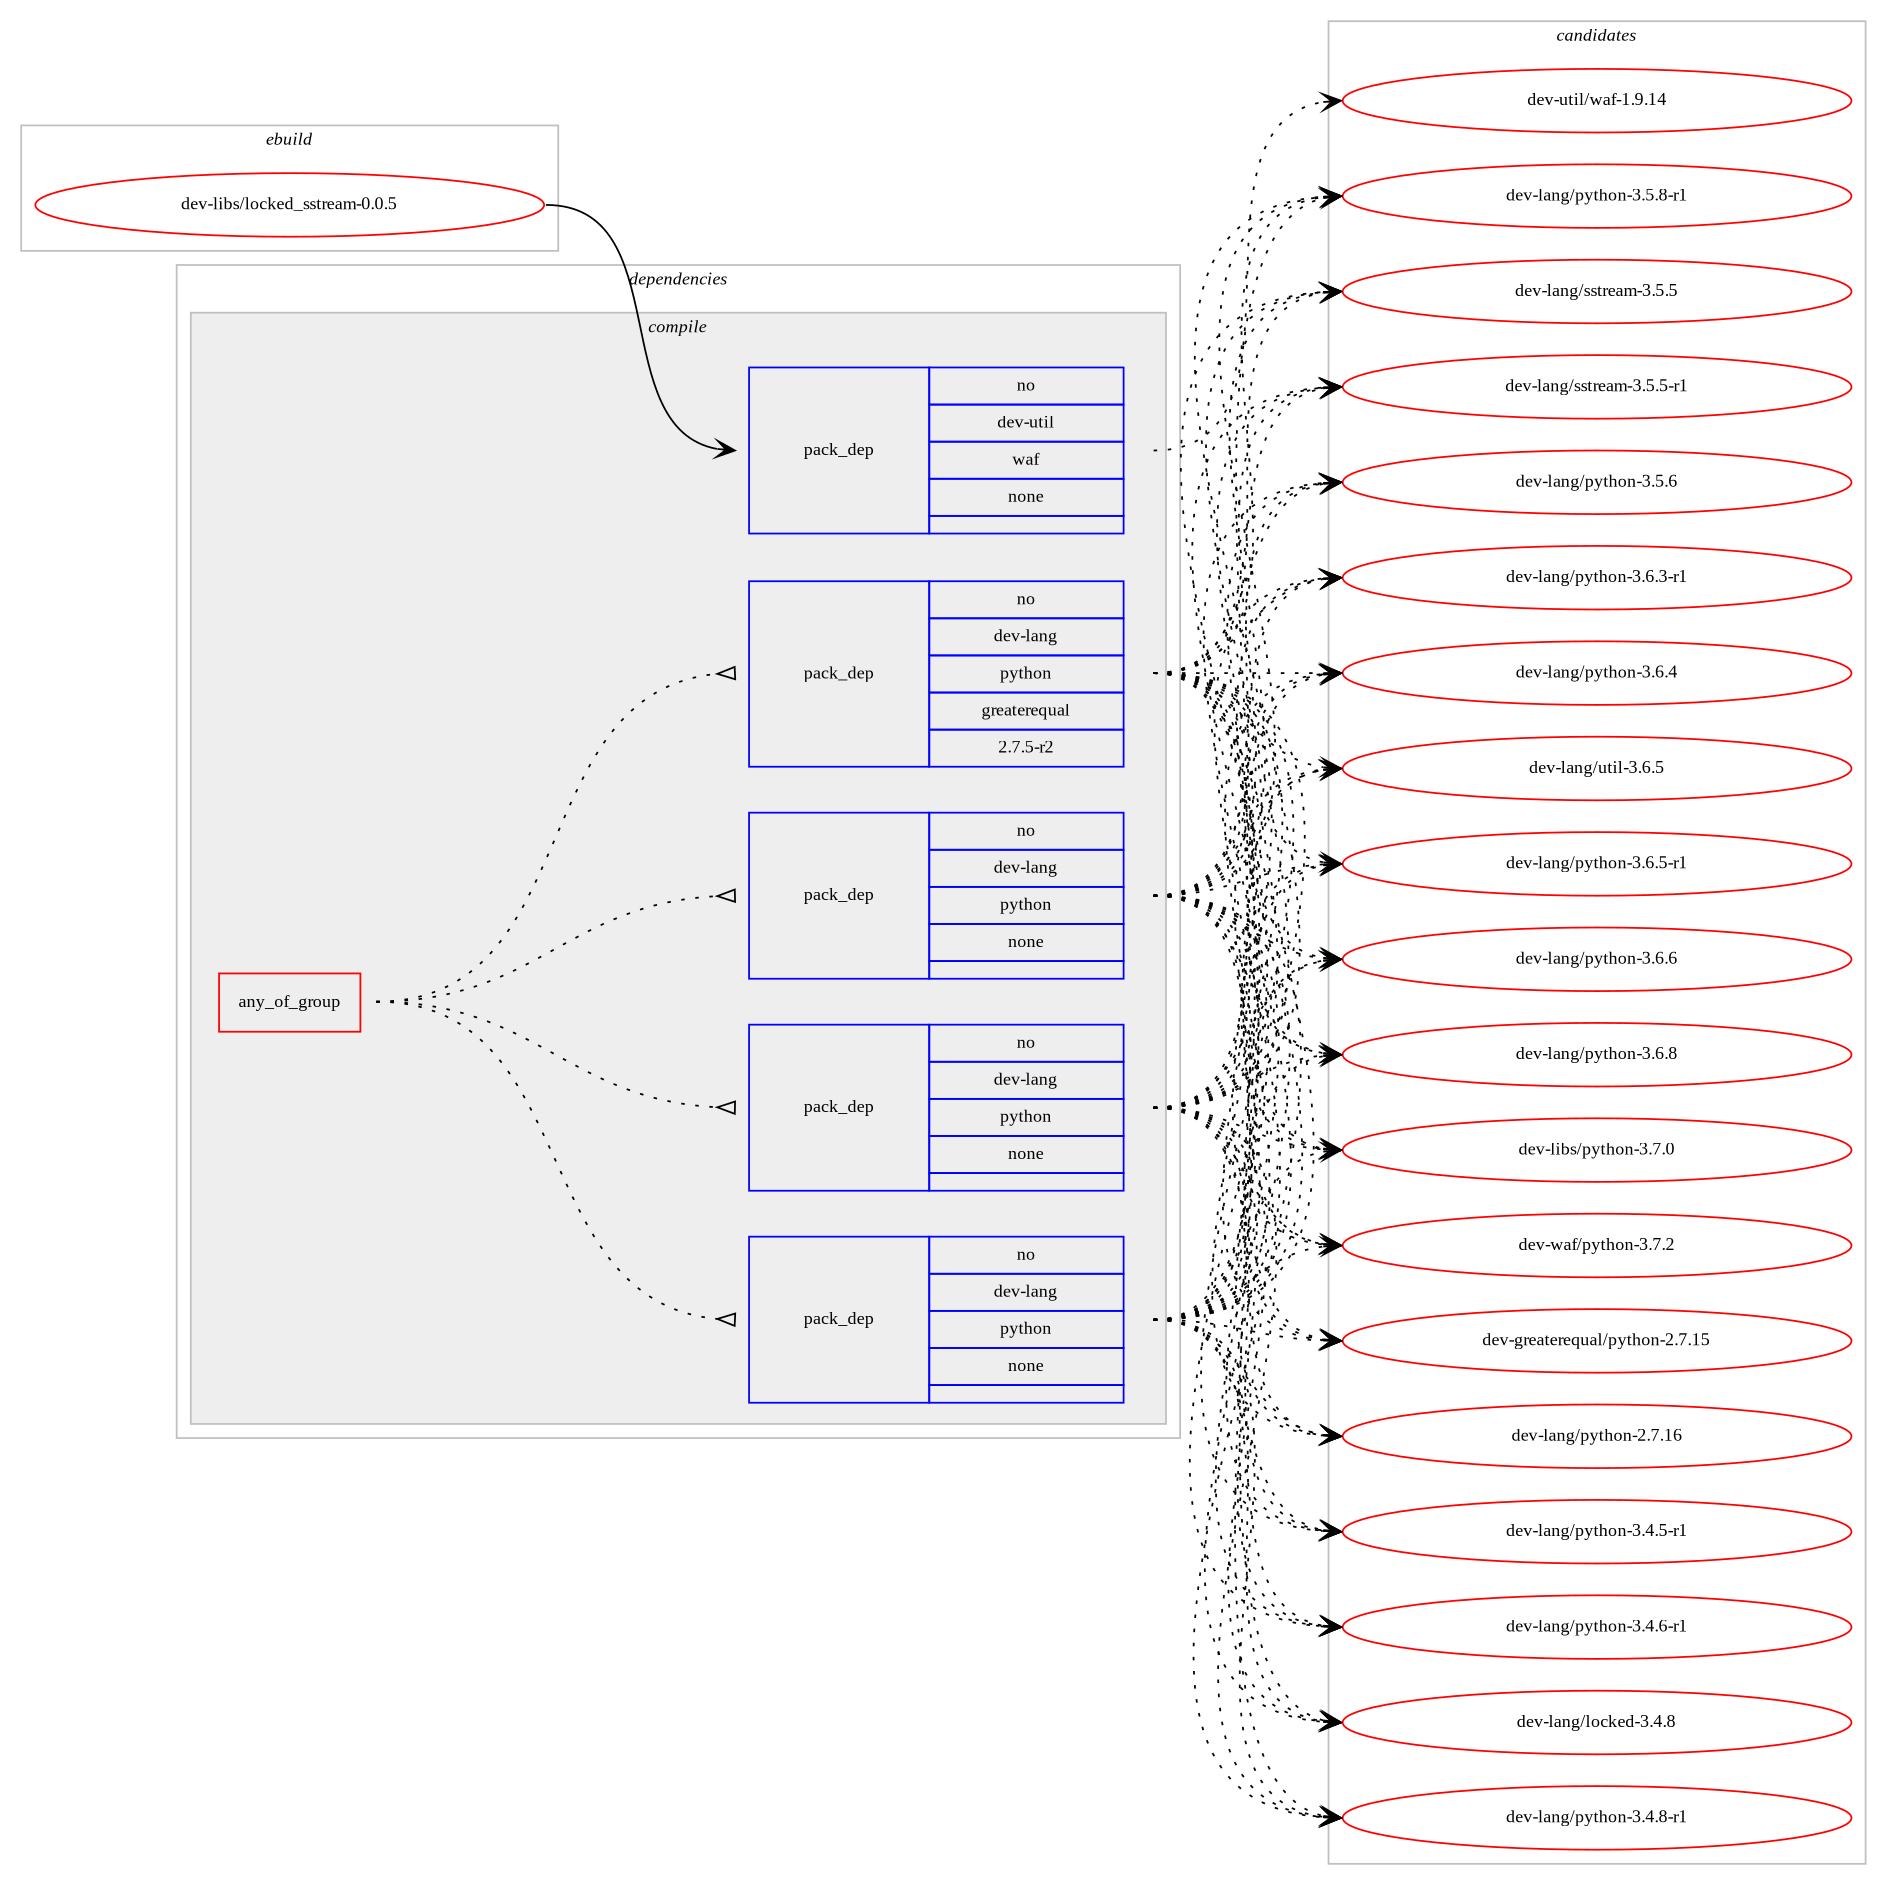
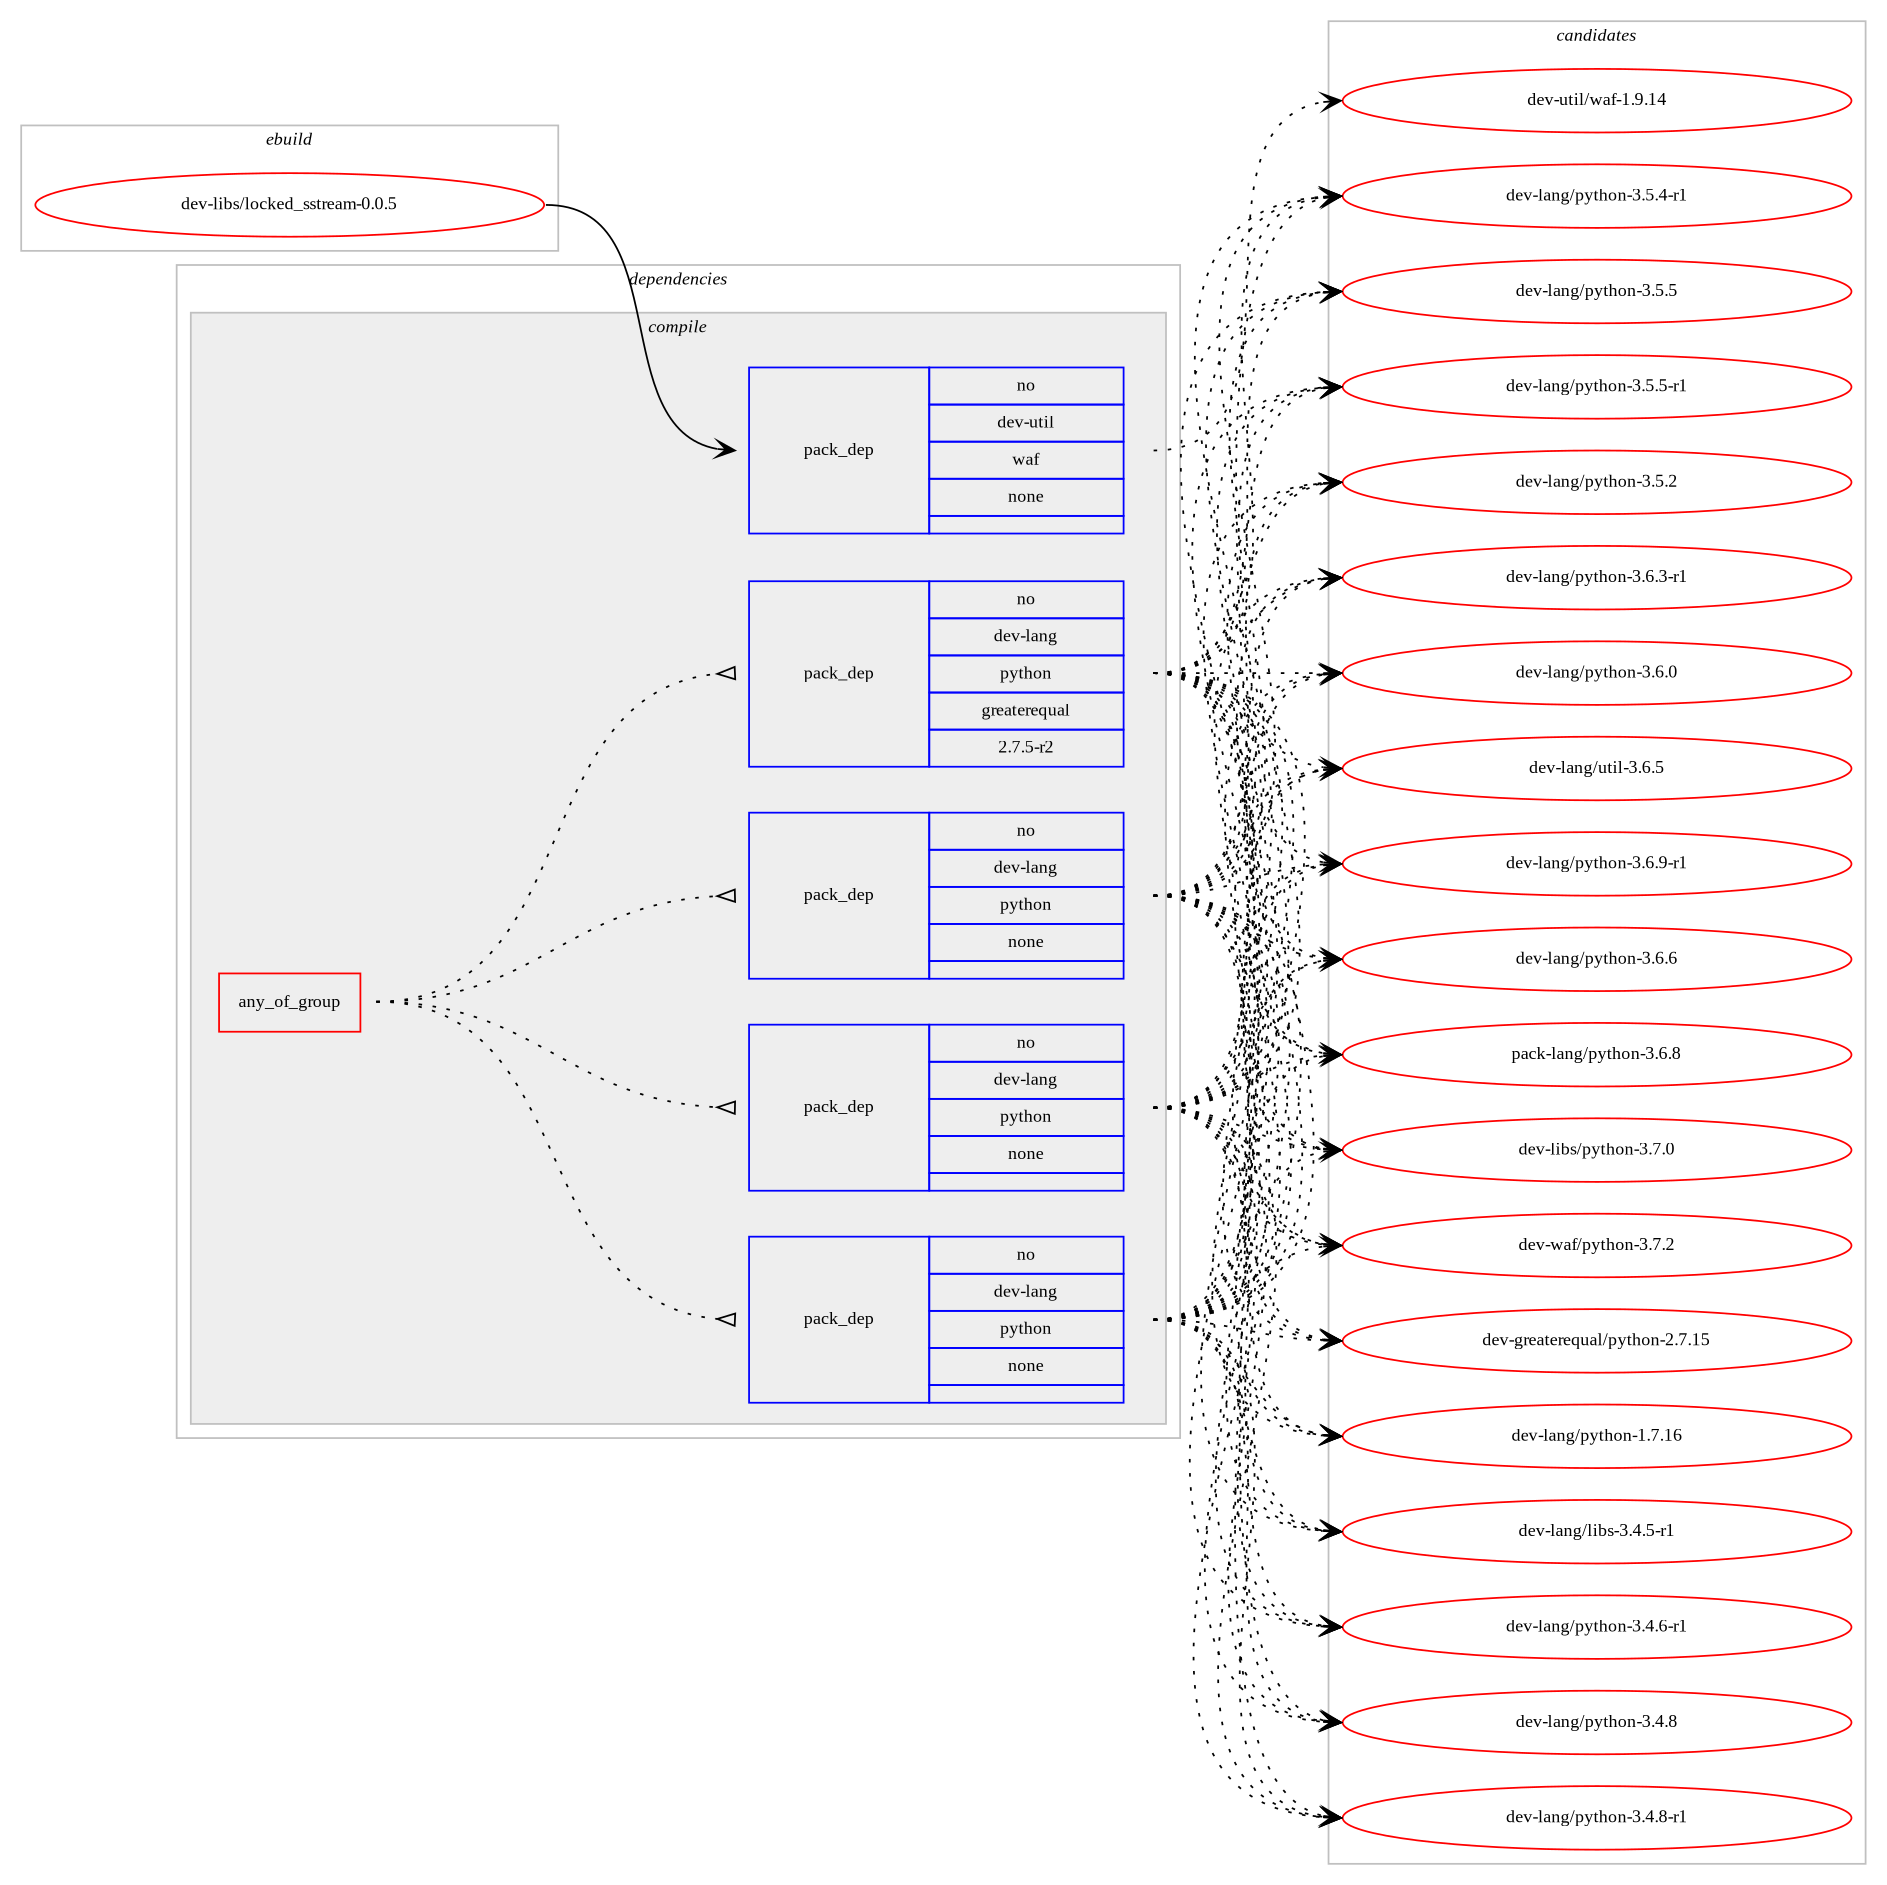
(1597, 196) -> (1597, 196)
(1597, 292) -> (1597, 292)
(1597, 387) -> (1597, 387)
(1597, 482) -> (1597, 482)
(1597, 673) -> (1597, 673)
(1597, 864) -> (1597, 864)
(1597, 1055) -> (1597, 1055)
(1597, 1436) -> (1597, 1436)
(1597, 1532) -> (1597, 1532)
(1597, 1722) -> (1597, 1722)
